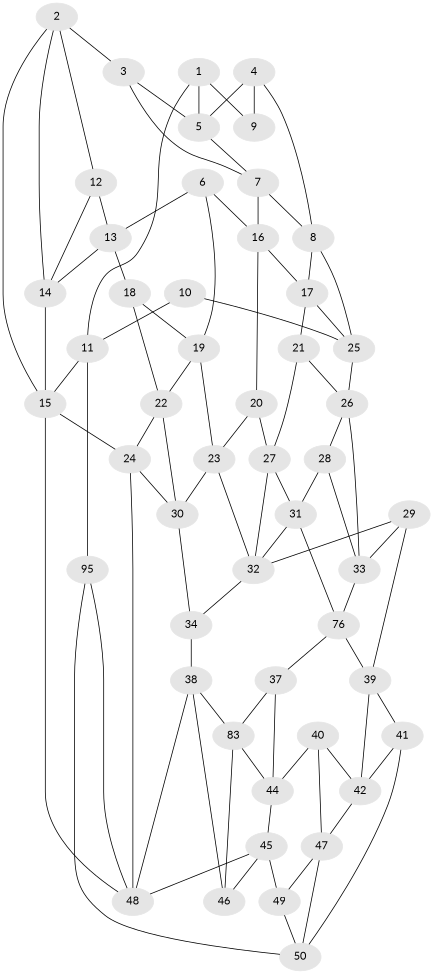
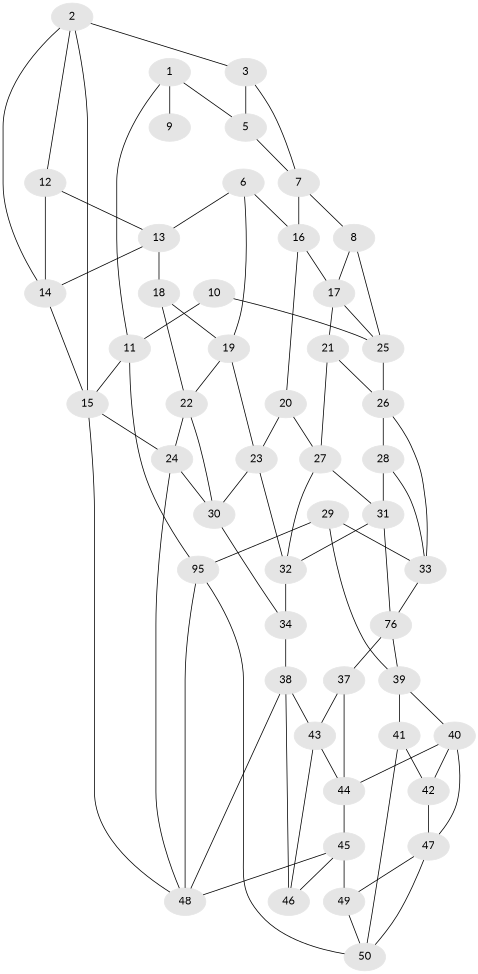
(254, 72) -> none
(331, 542) -> (263, 542)
(233, 736) -> (315, 736)
(365, 736) -> (427, 708)
